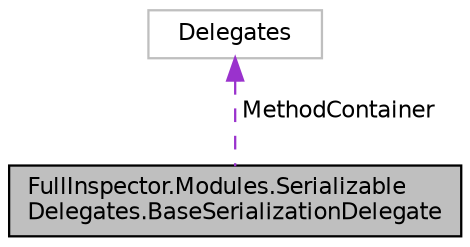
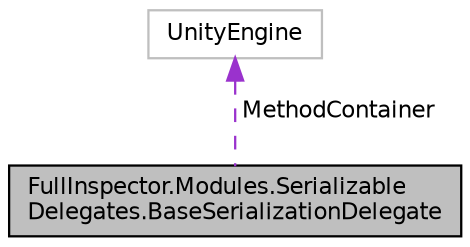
(235, 34) -> (235, 34)
